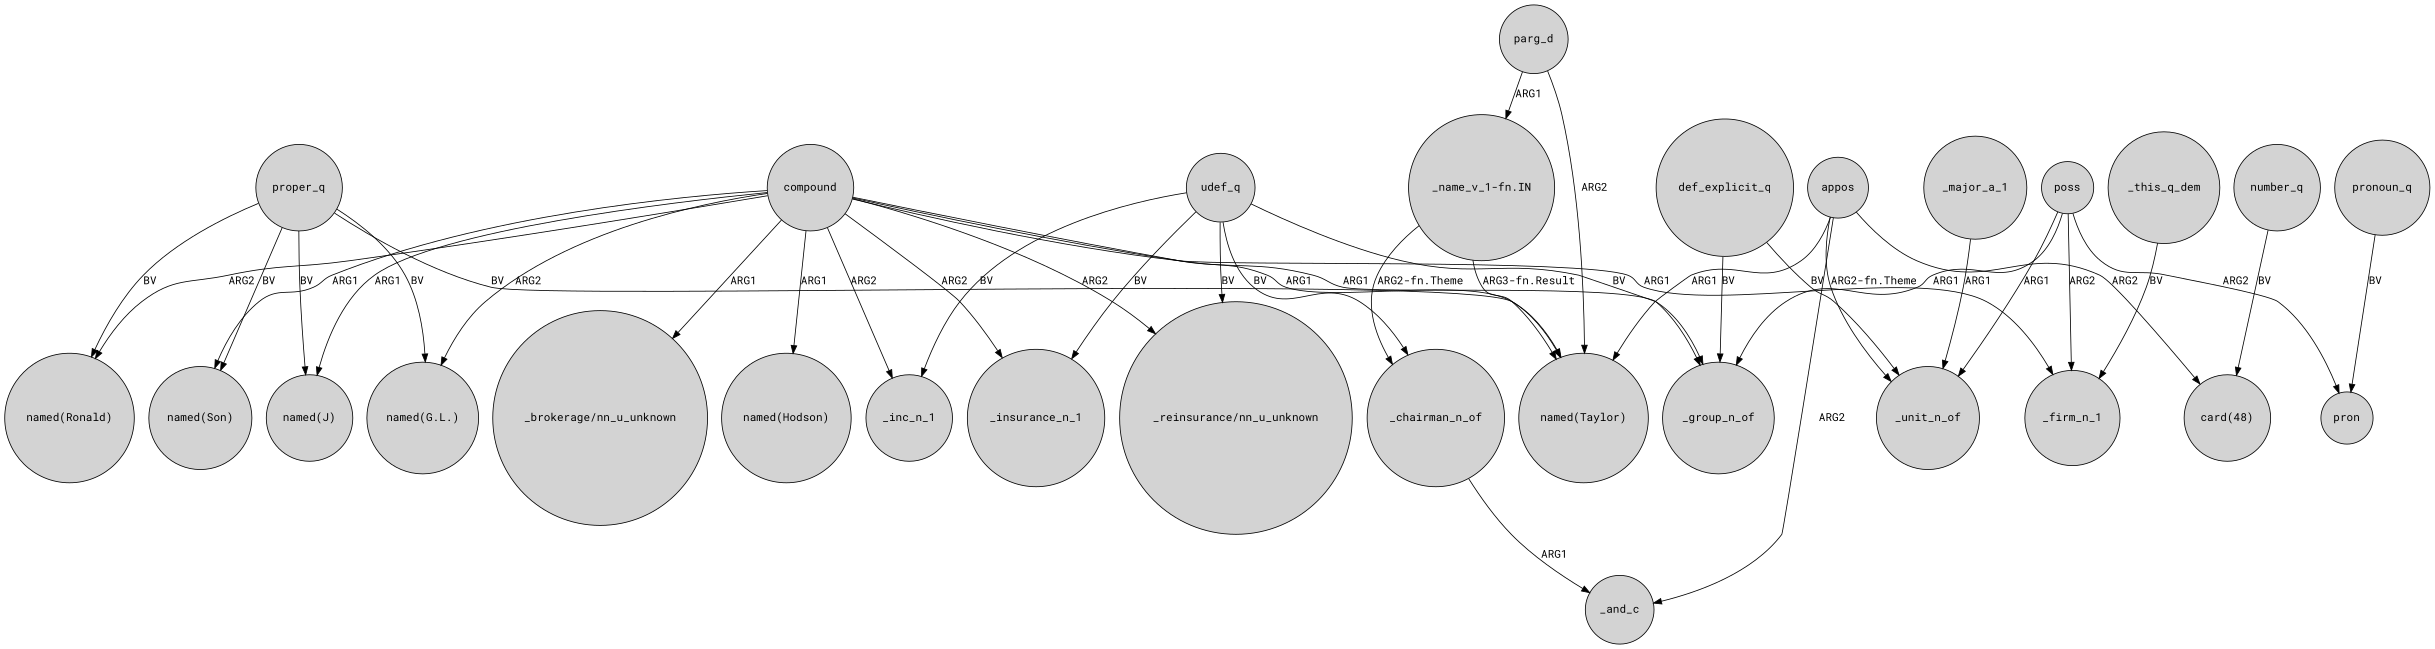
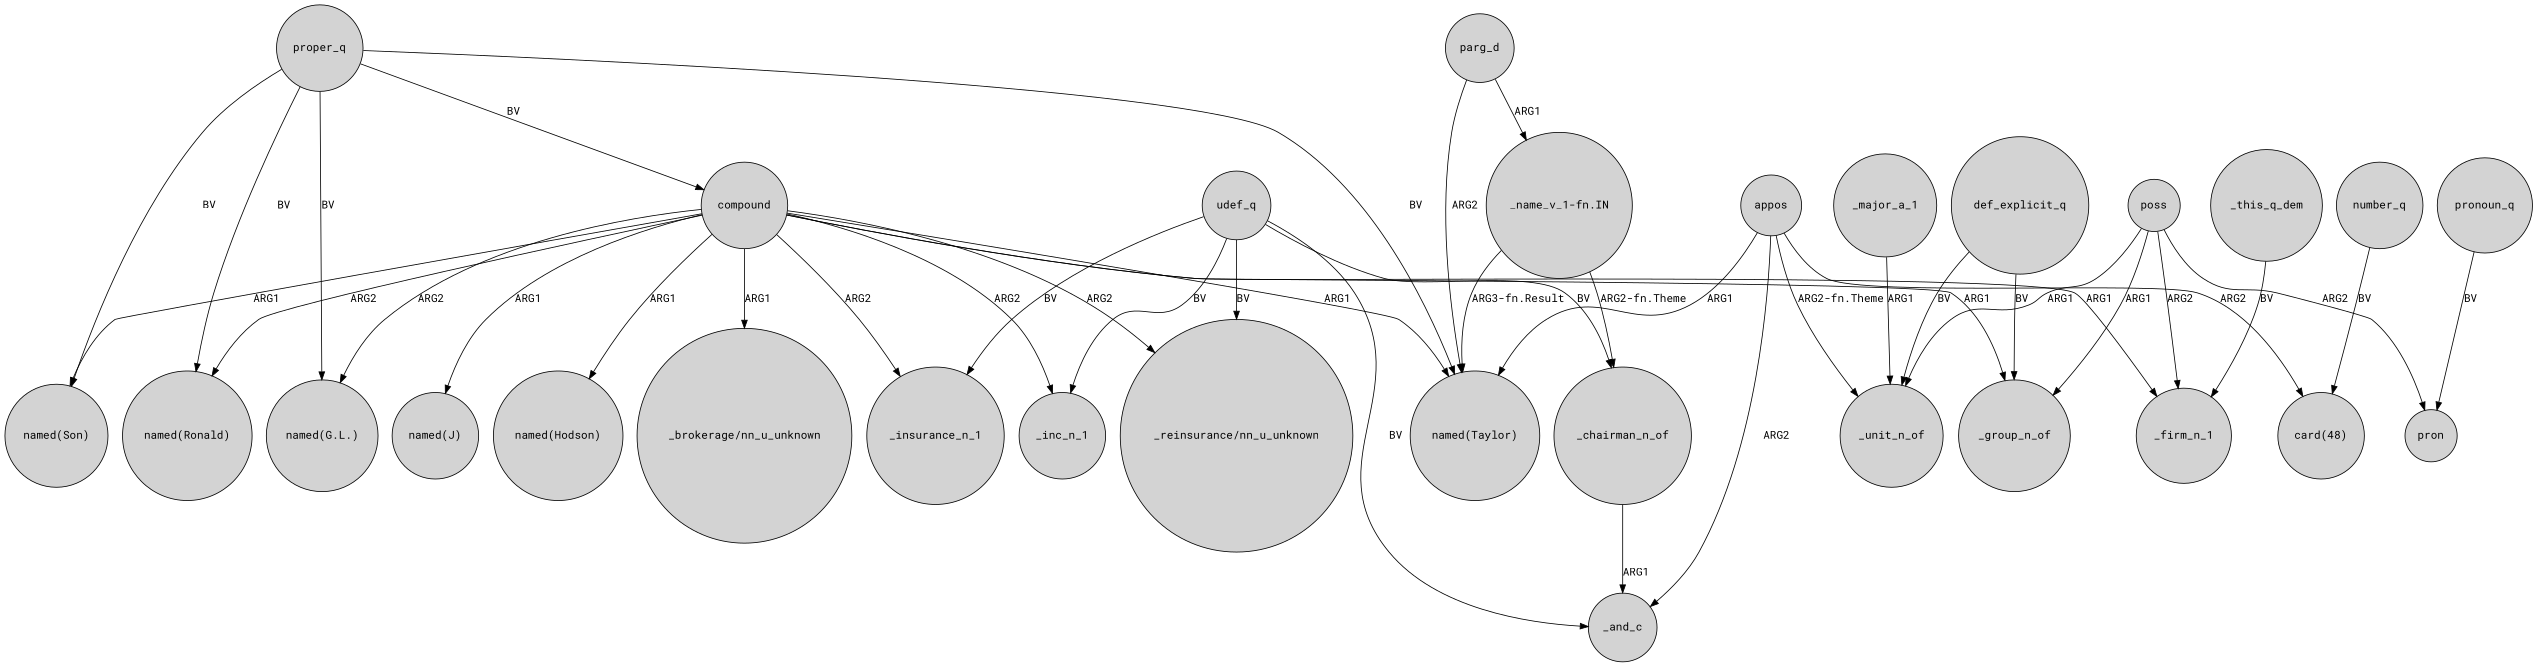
(1571, 274) -> (1362, 471)
(300, 299) -> (528, 125)
